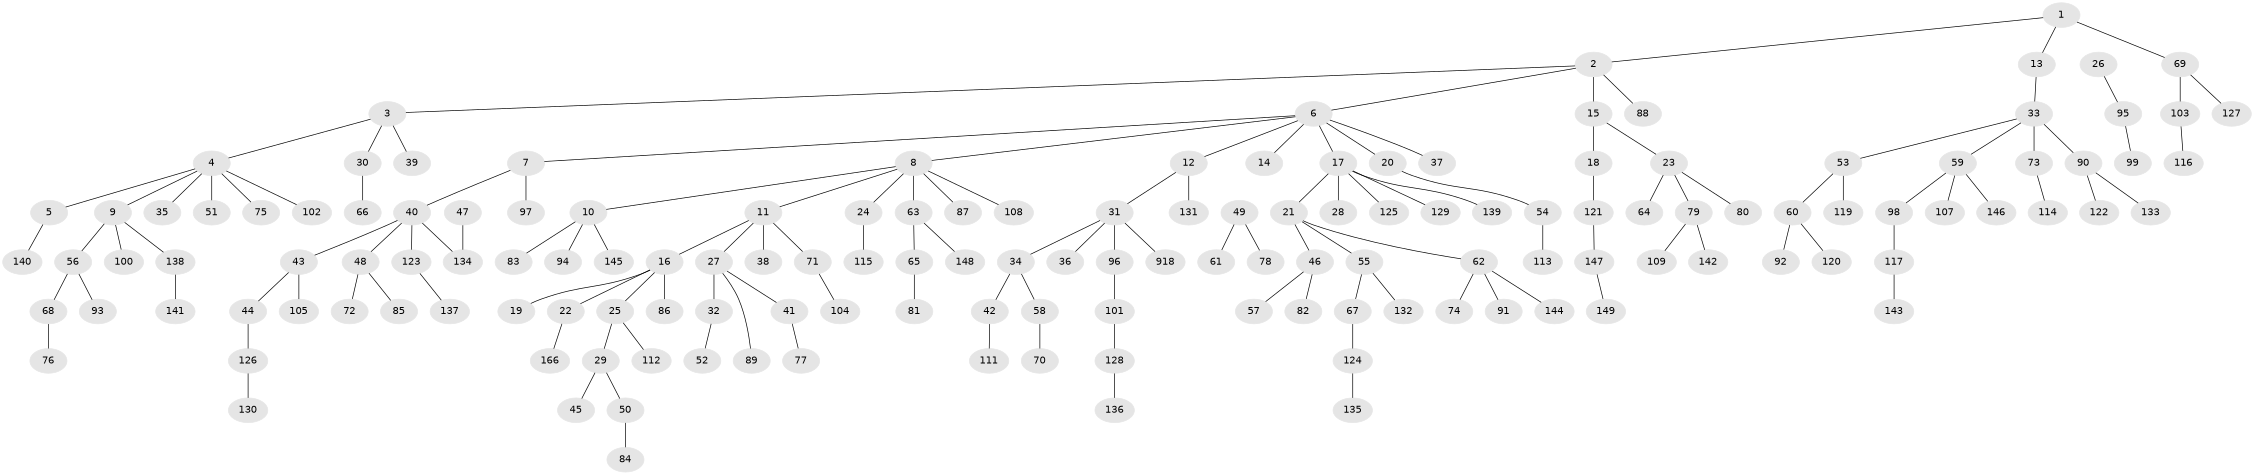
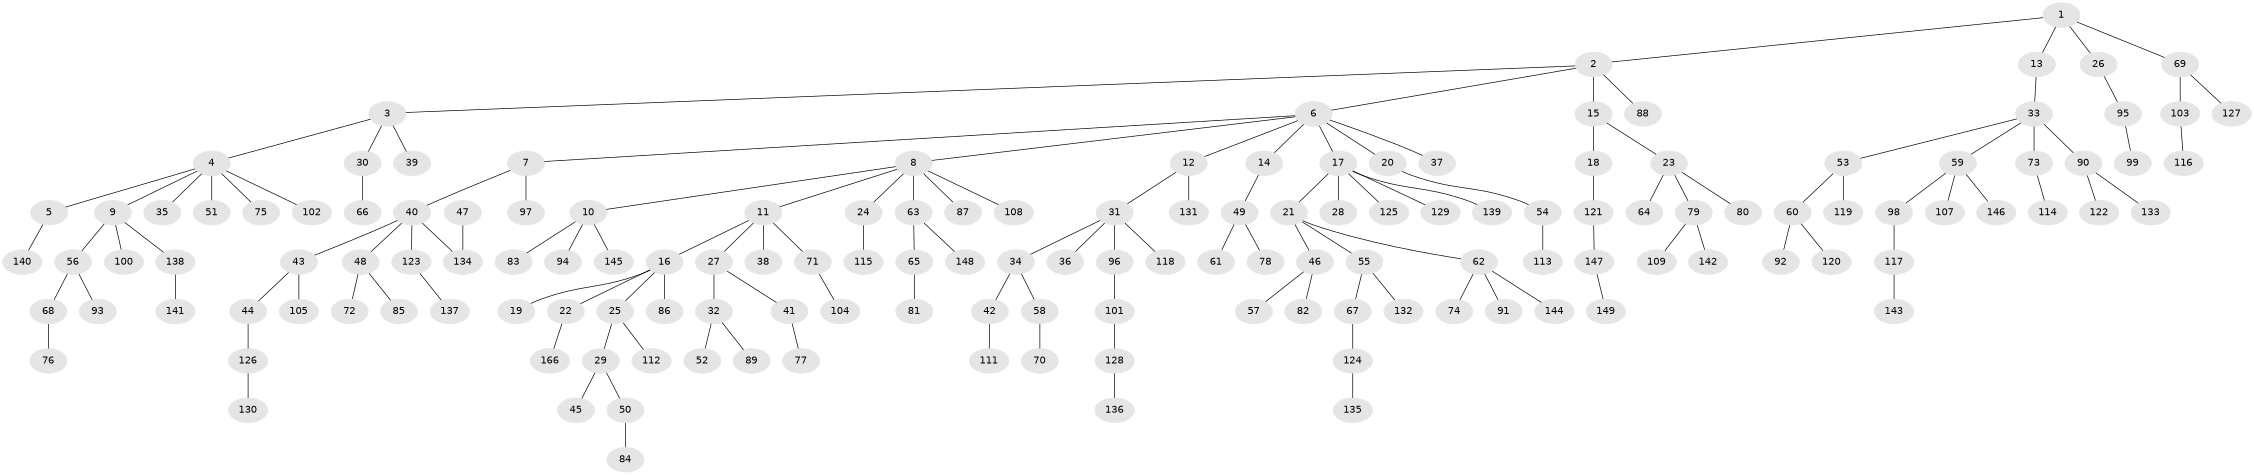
none -> (2080, 40)
none -> (1252, 188)
(1165, 262) -> (1165, 262)
(742, 309) -> (733, 336)
